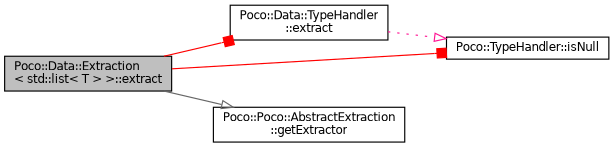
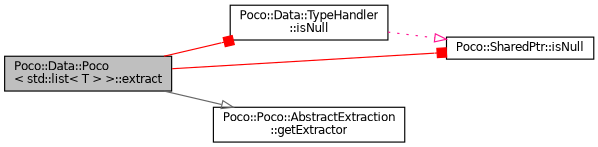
(309, 23) -> (309, 23)
(528, 48) -> (520, 48)
(88, 74) -> (88, 74)
